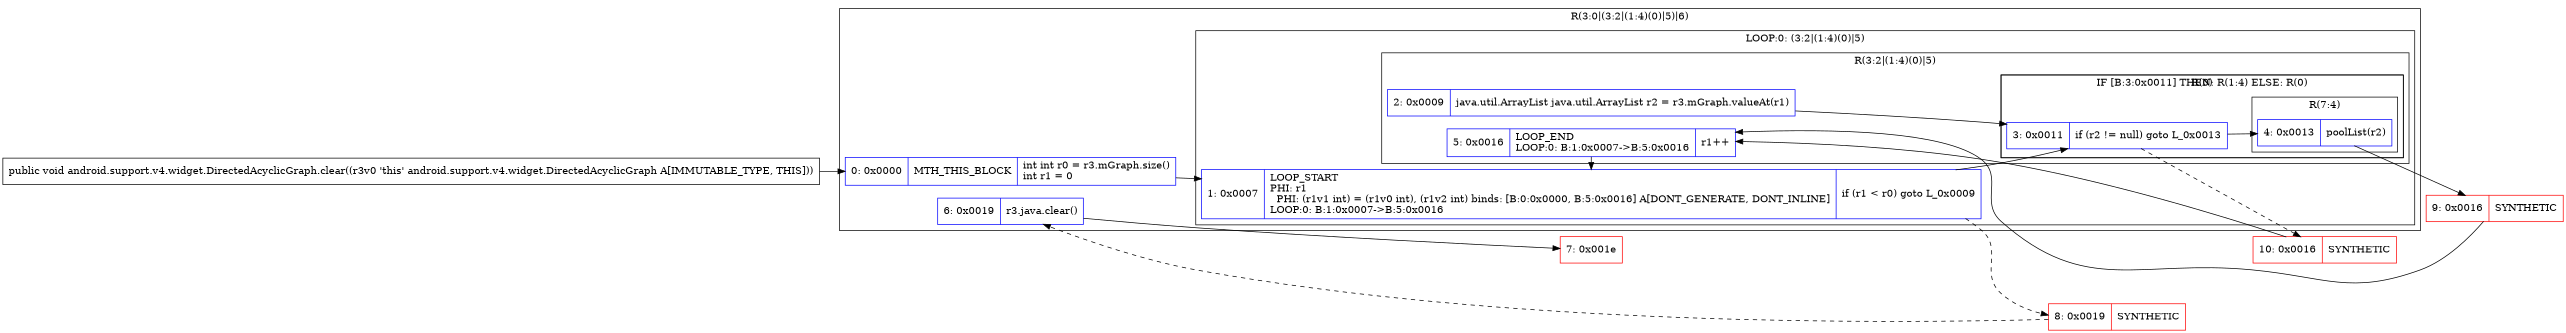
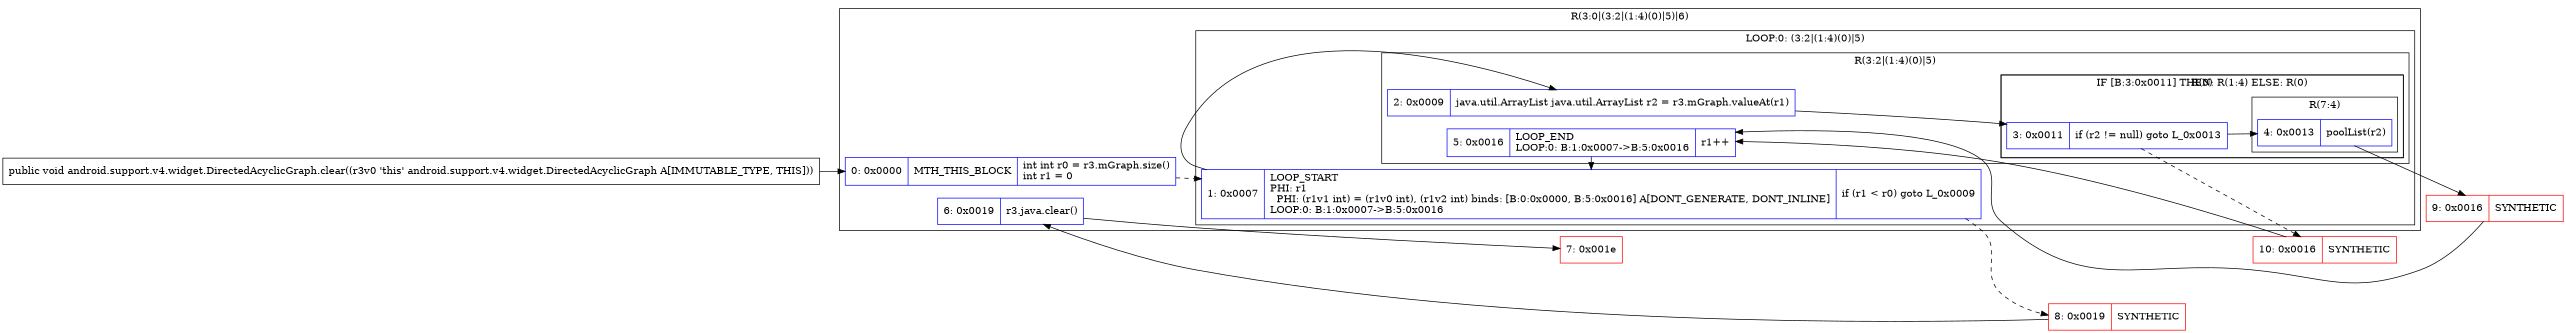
(2008, 162) -> (1328, 53)
(1185, 178) -> (1185, 178)
(1545, 310) -> (1545, 310)
